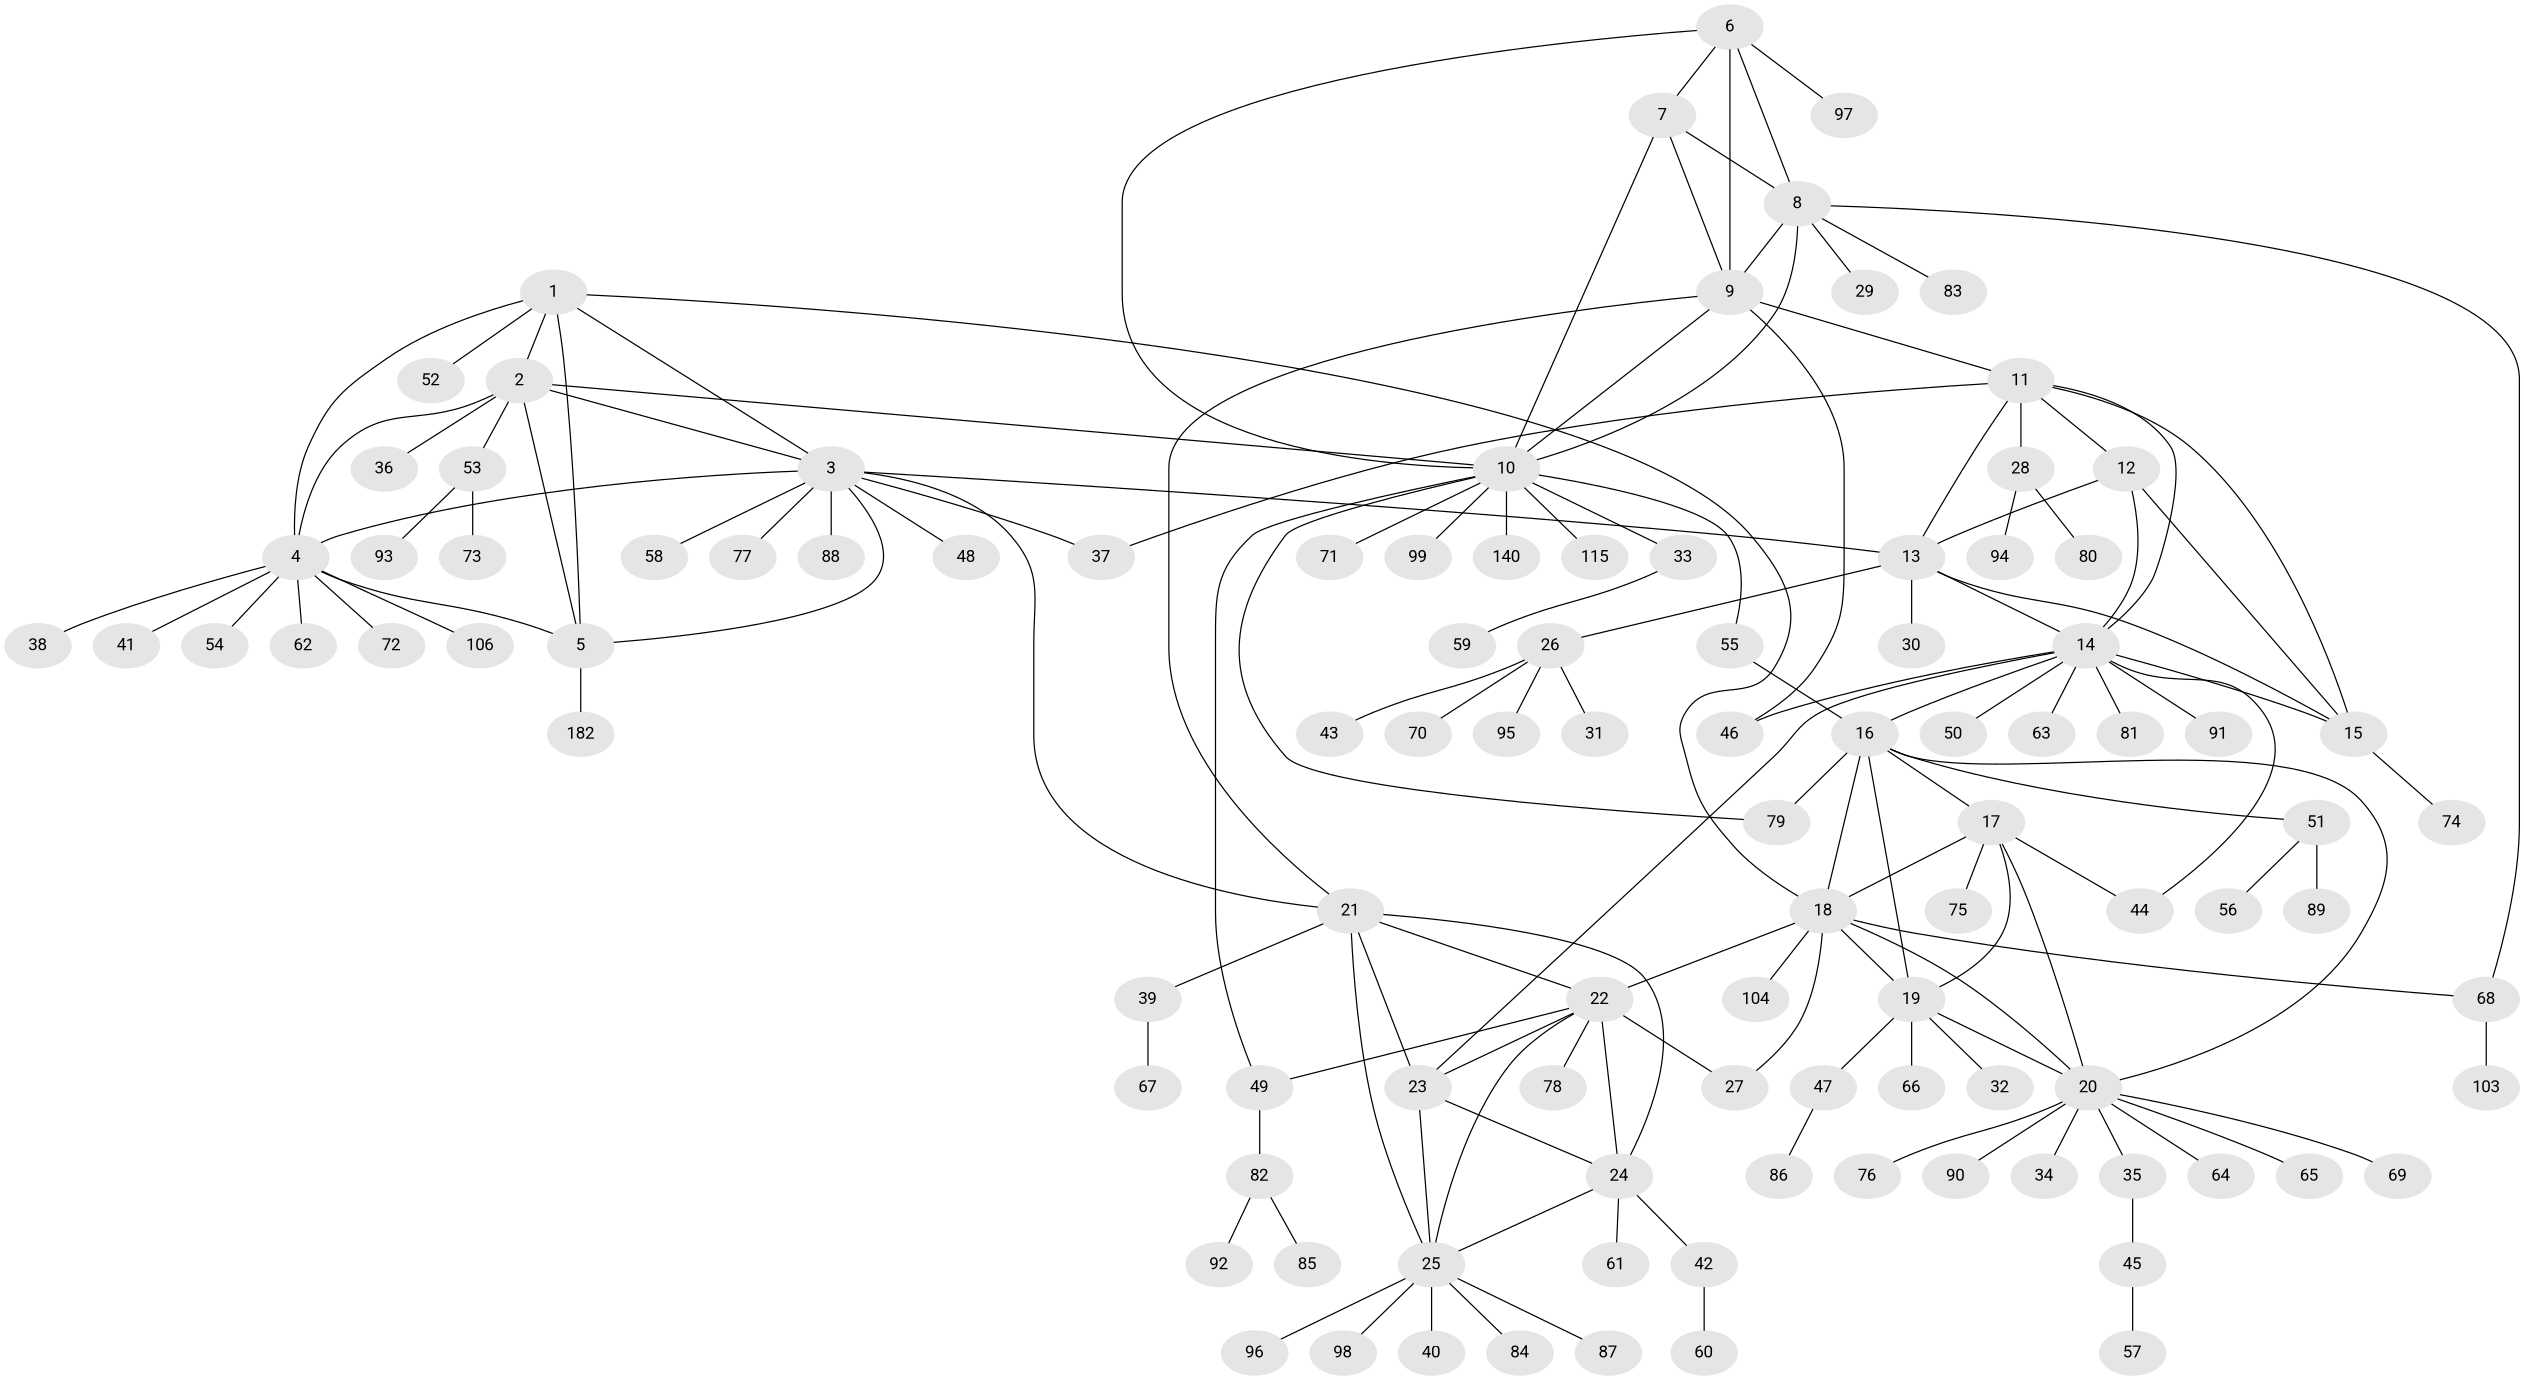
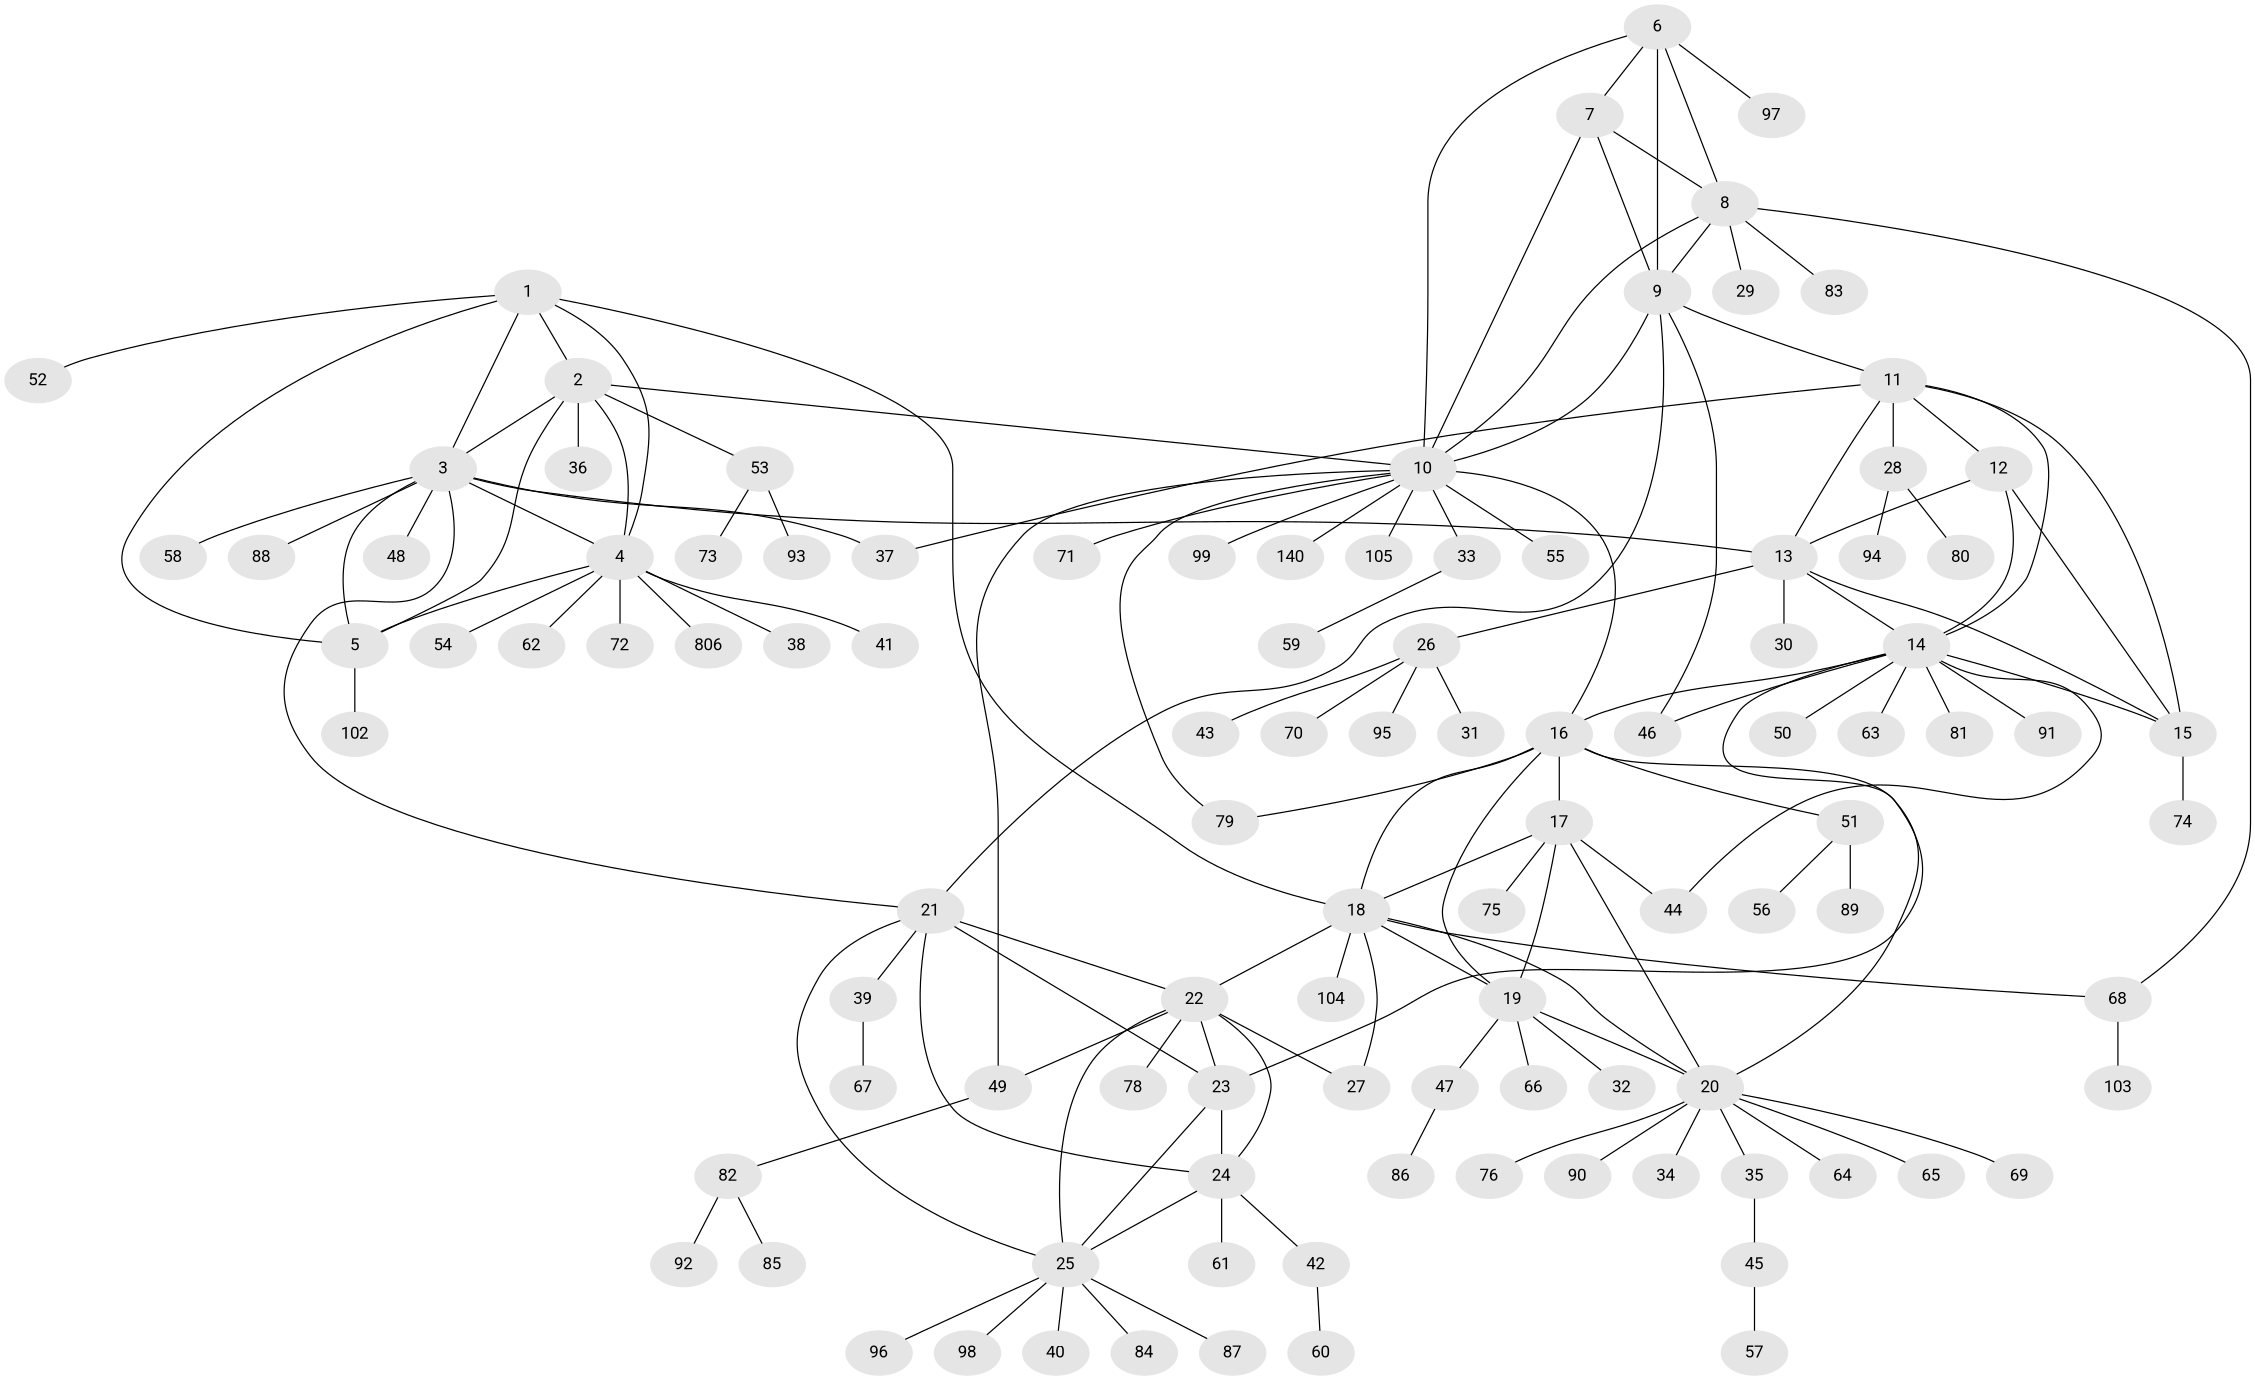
(743, 557) -> none
(1595, 557) -> (1379, 557)
(480, 646) -> (708, 646)
(1804, 694) -> (1606, 548)
(581, 734) -> (355, 734)
